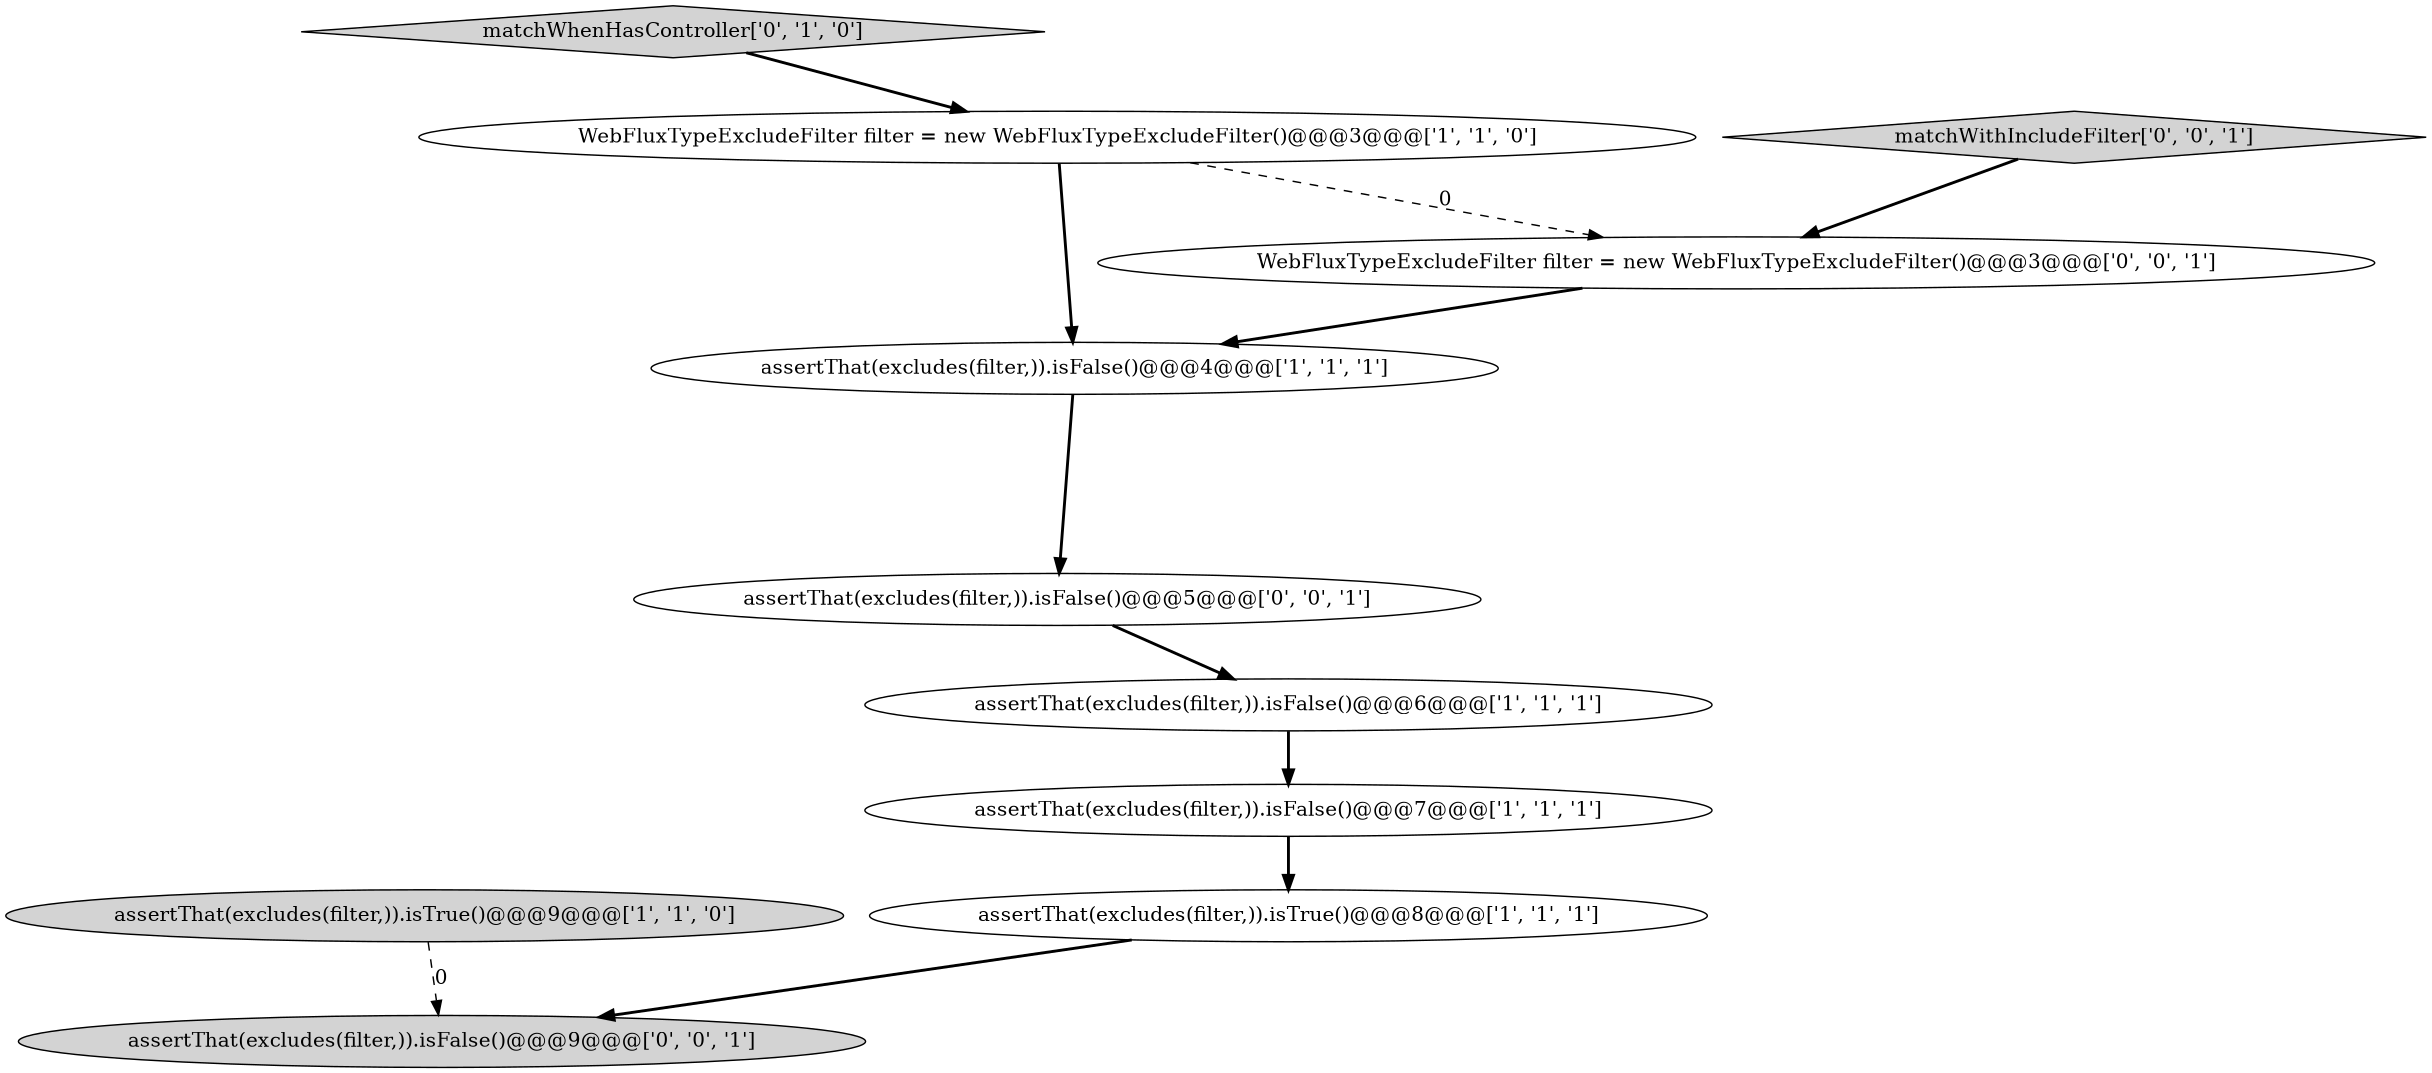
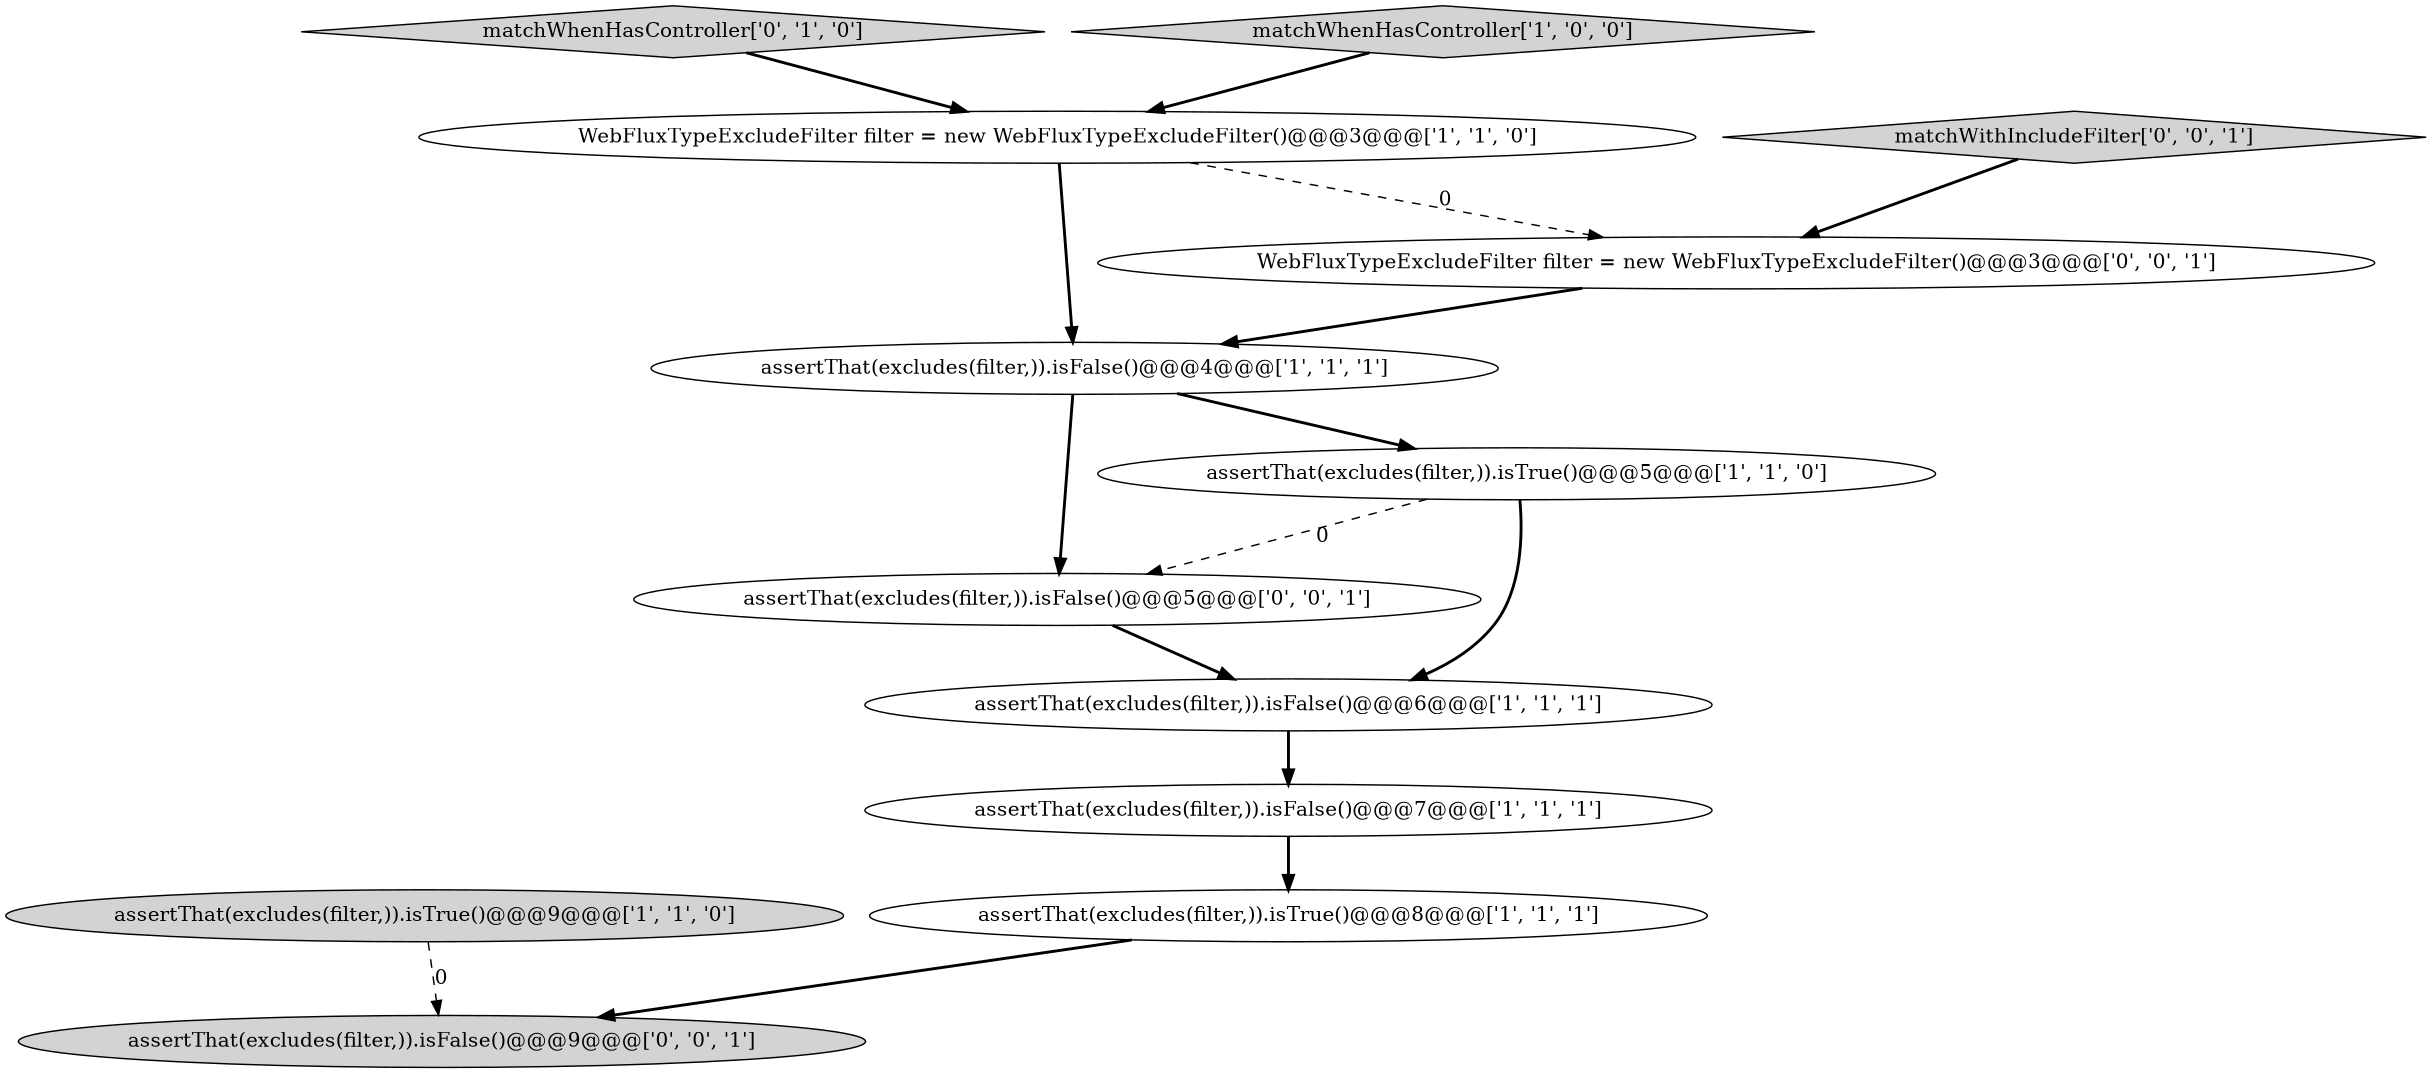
none -> (1443, 32)
none -> (1517, 474)
